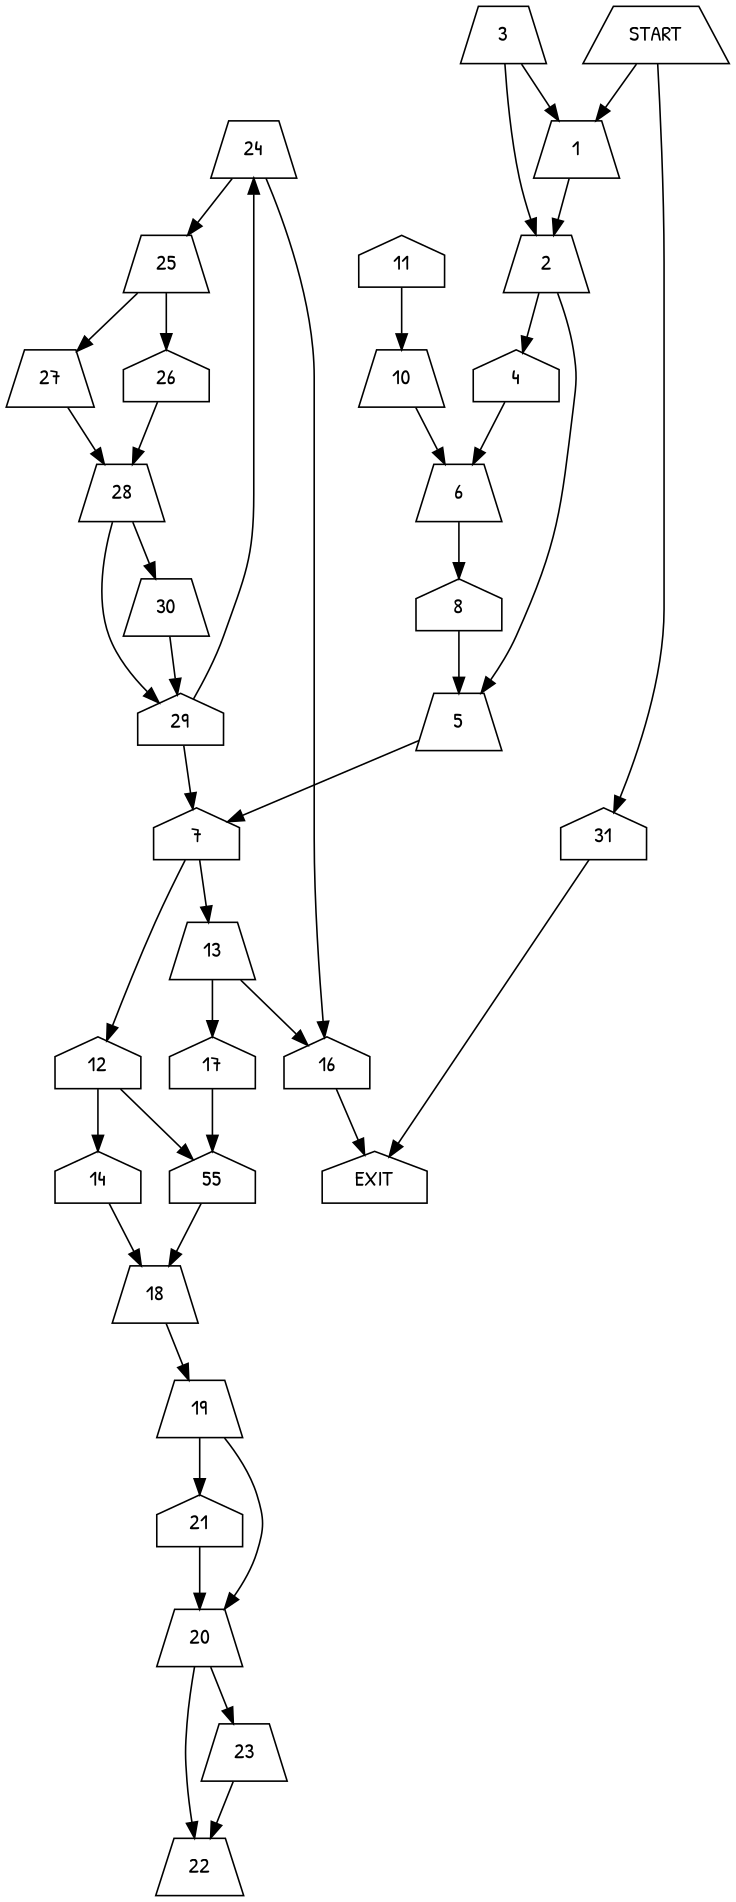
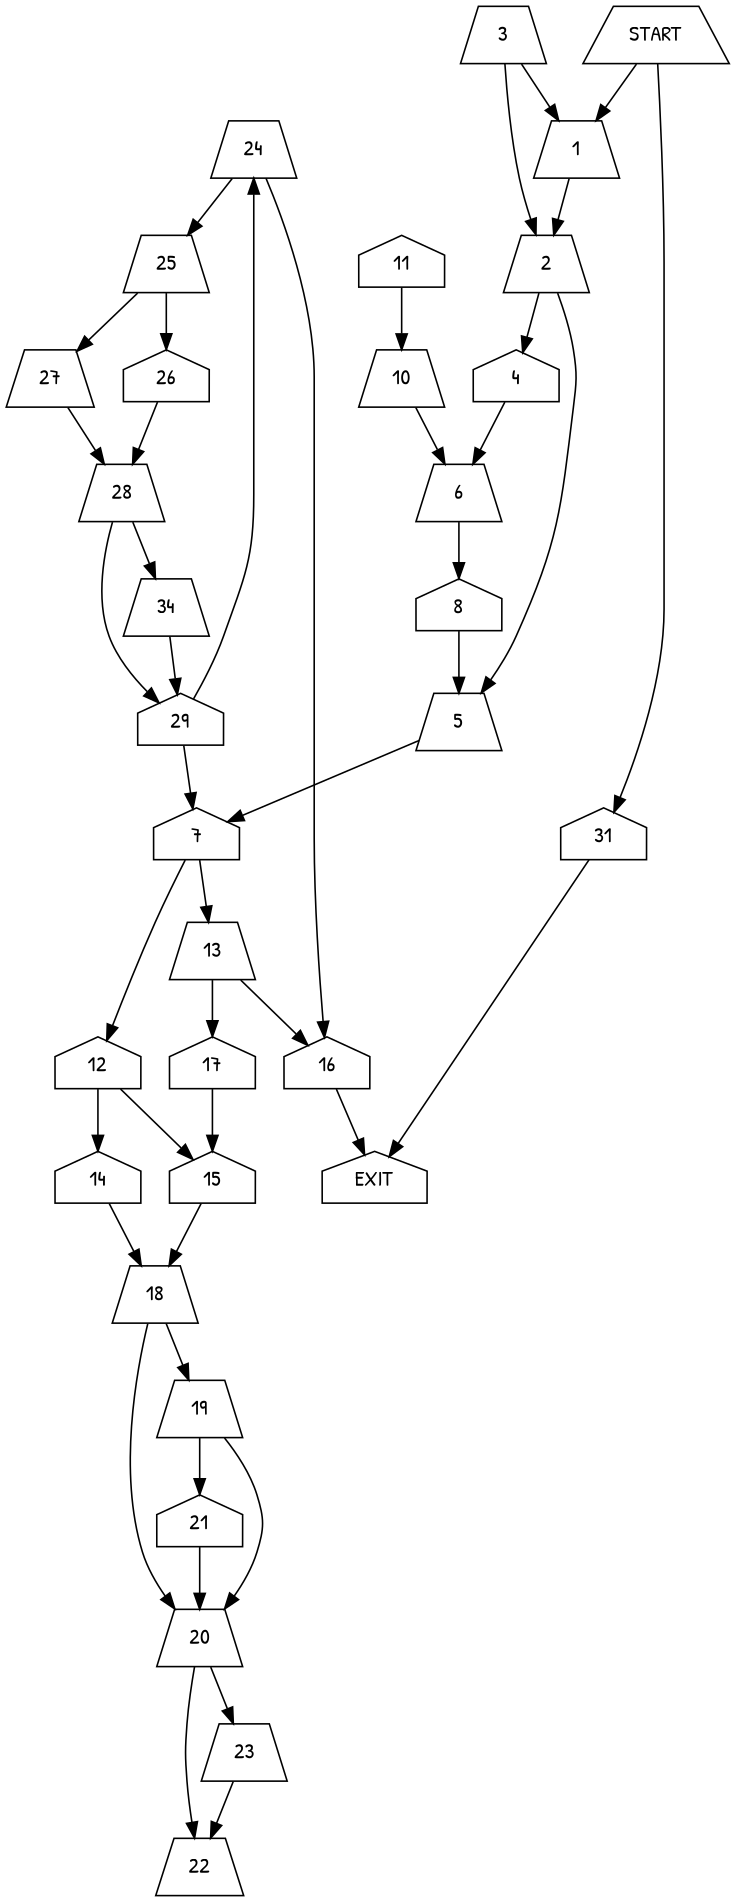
(166, 607) -> (166, 607)
(212, 1180) -> (212, 1180)
none -> (130, 1463)
